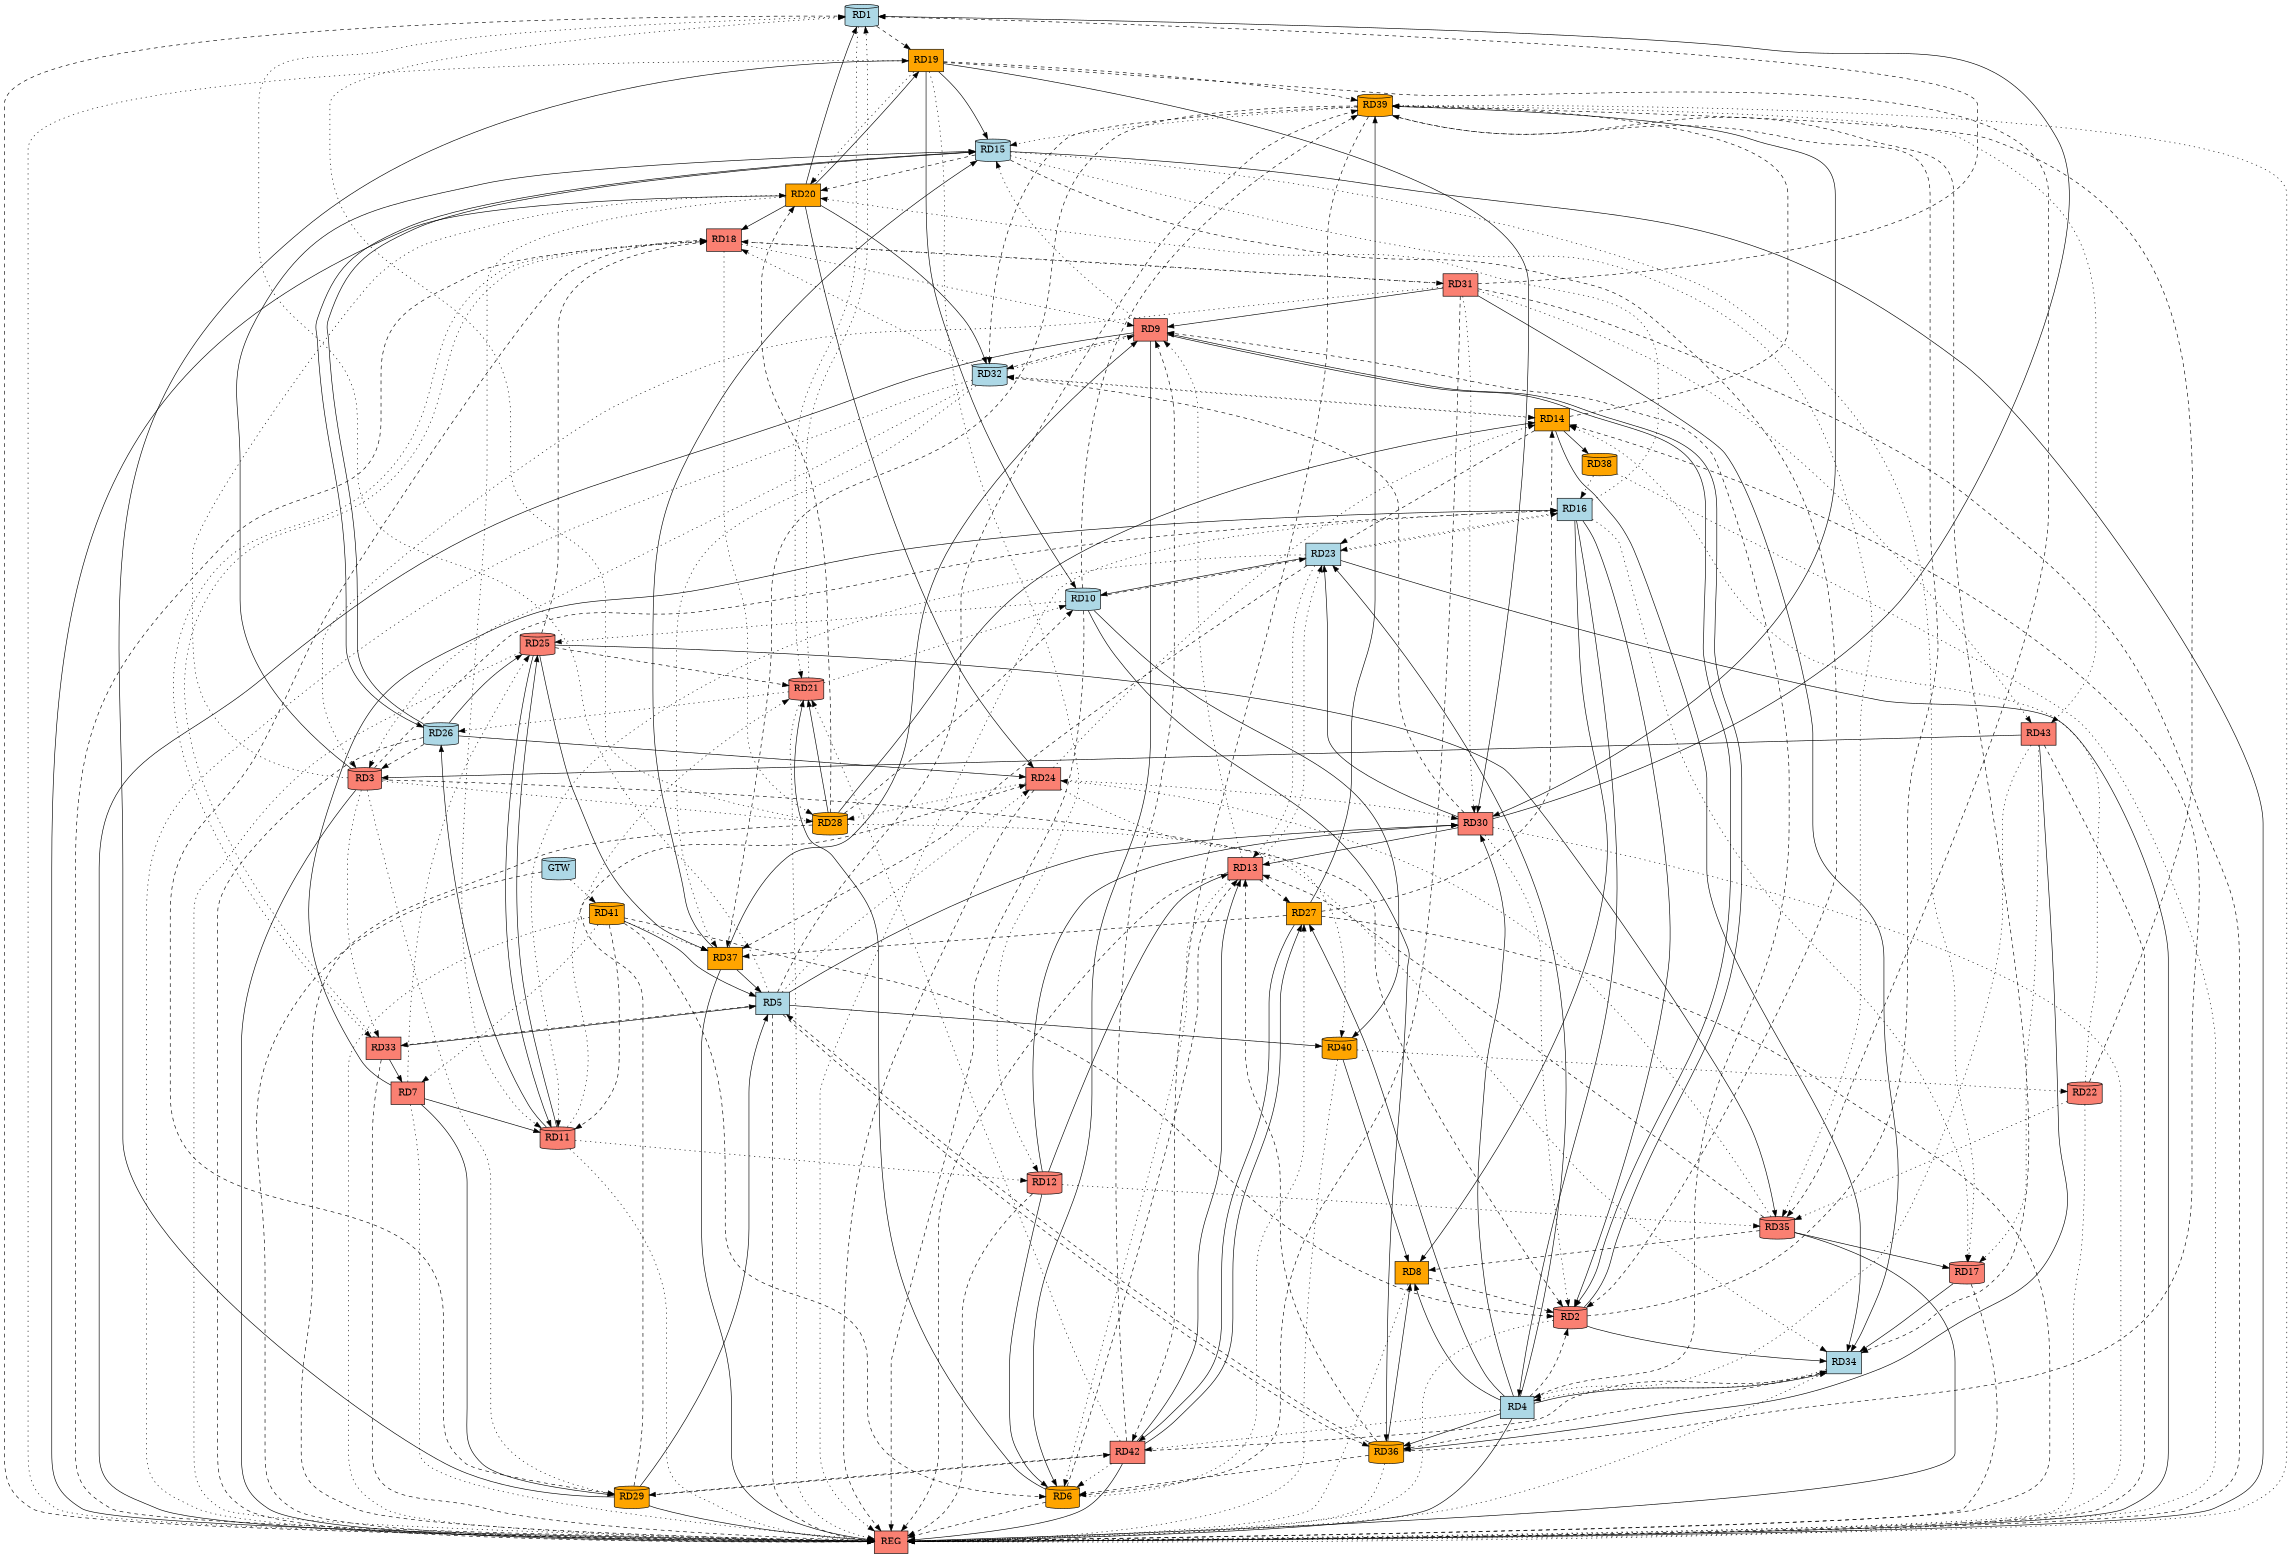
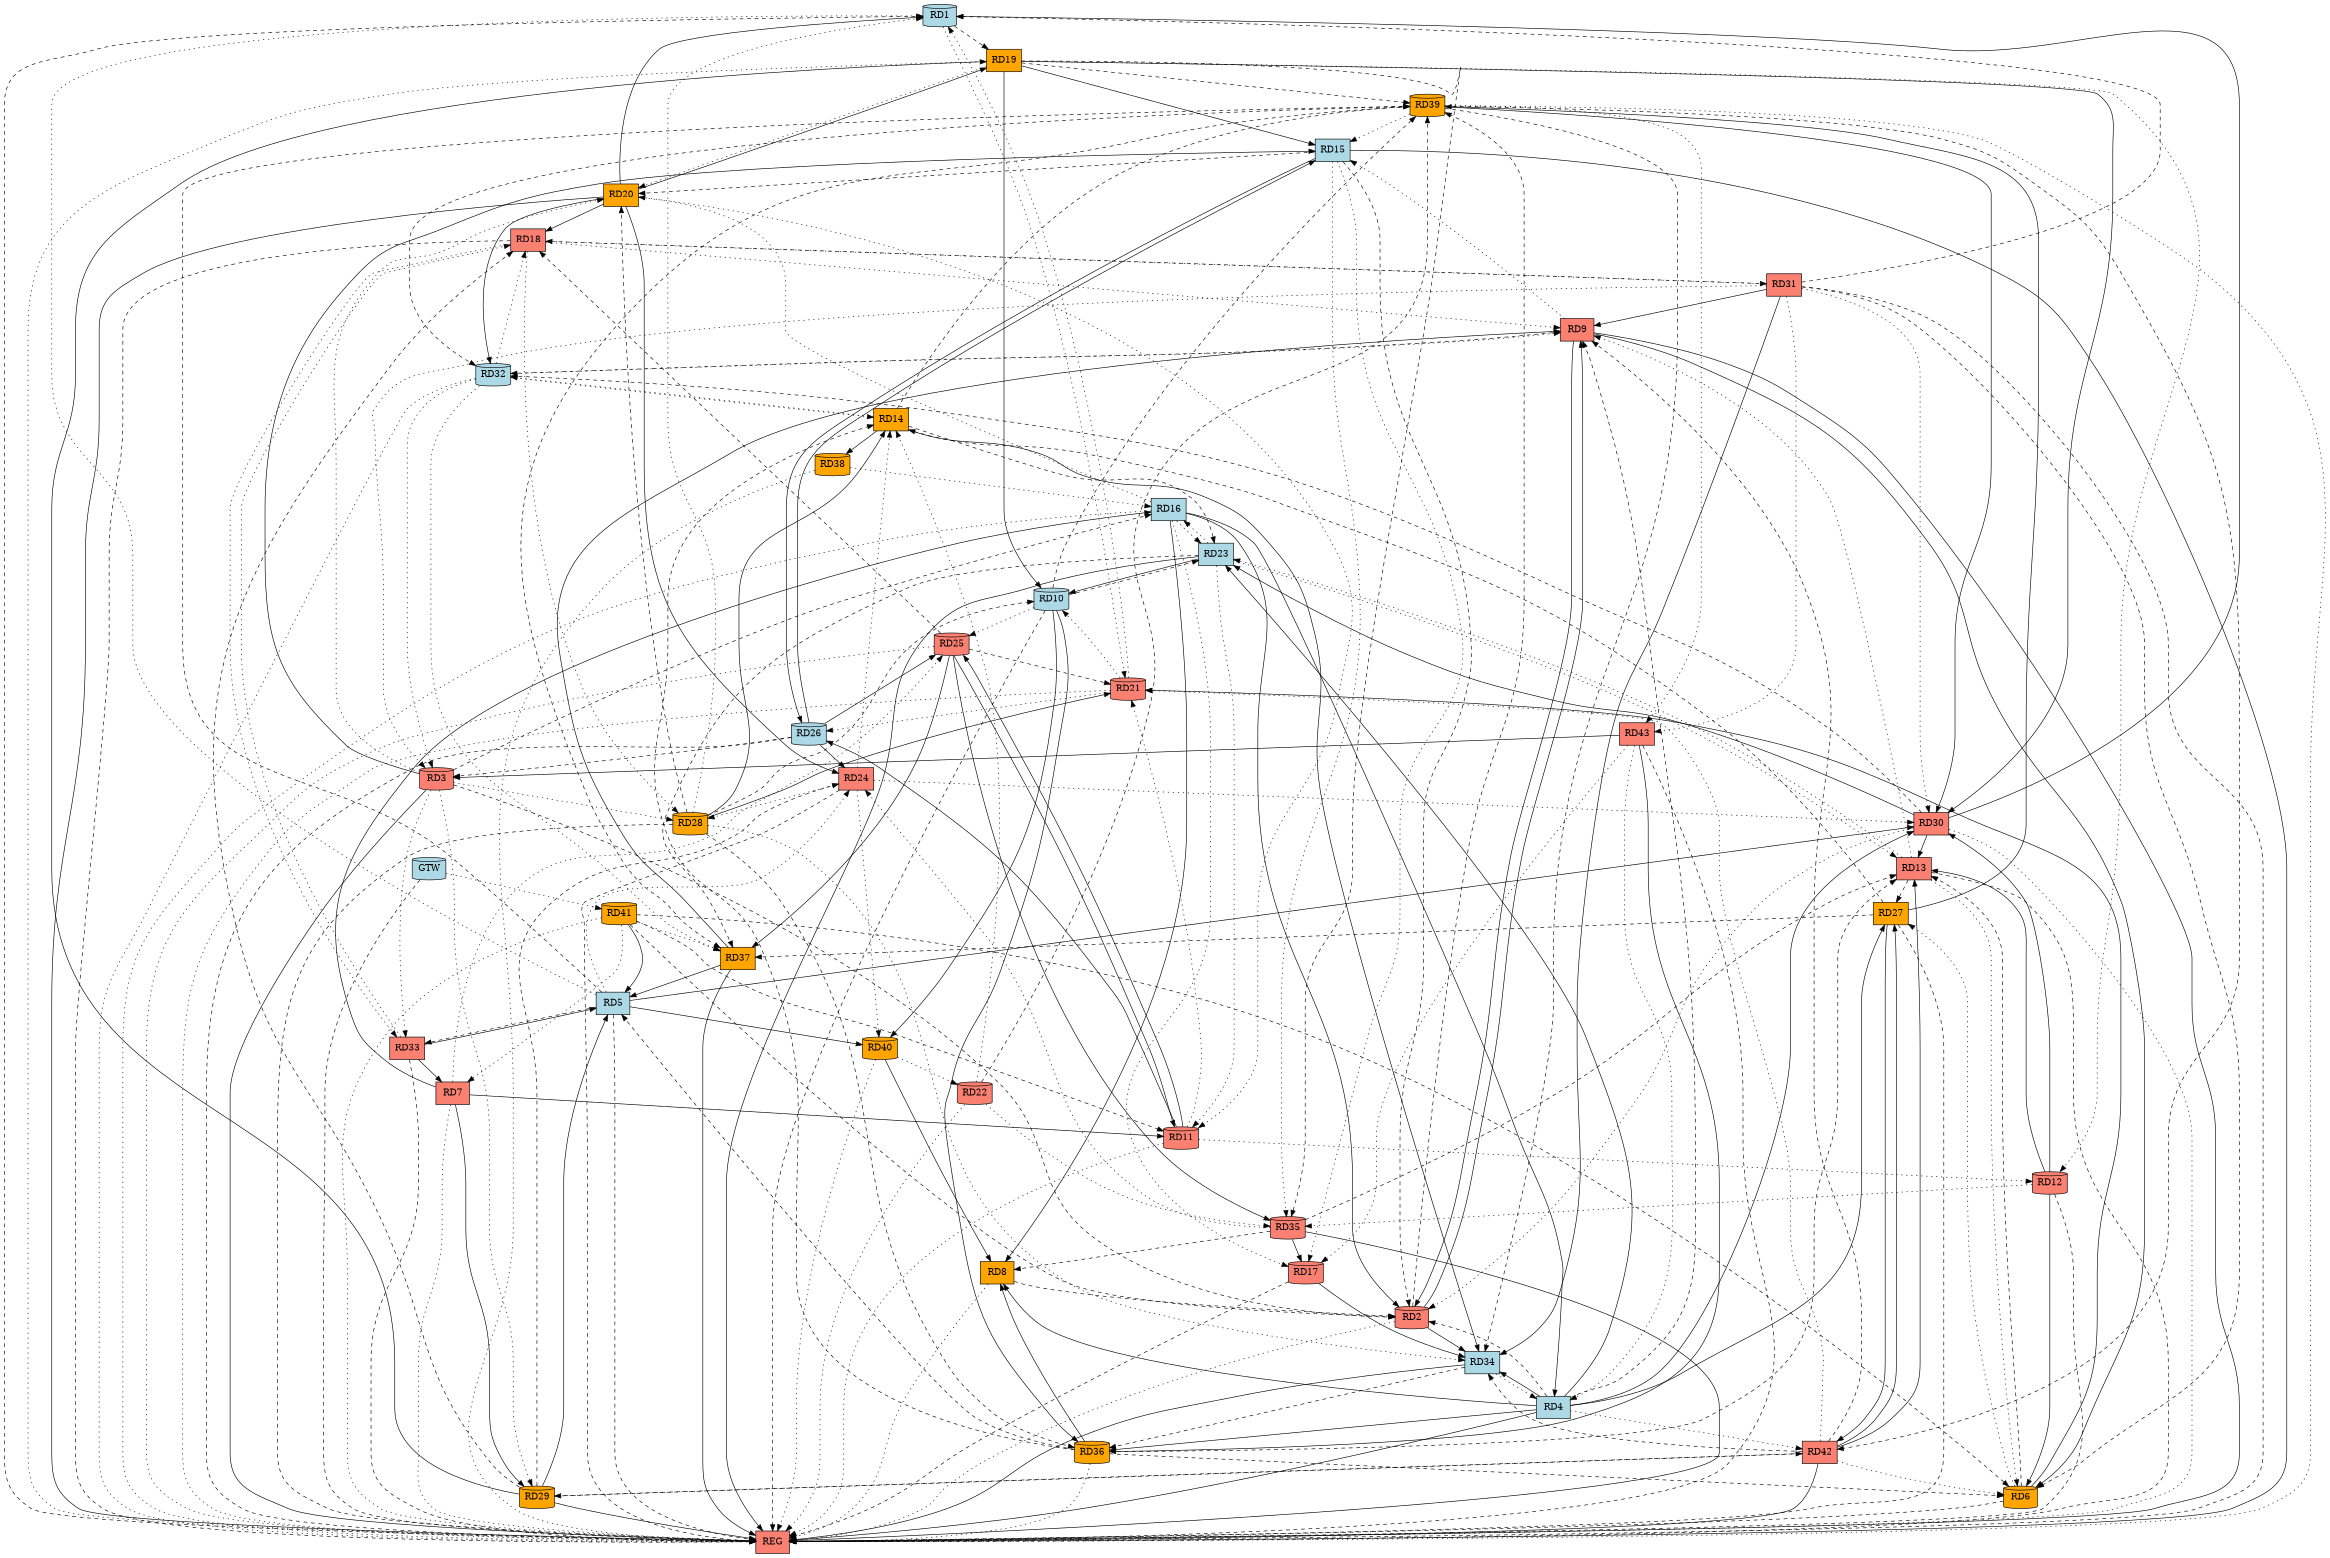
(993, 150) -> (1333, 150)
(669, 501) -> none
(1062, 1244) -> (871, 1156)
(1453, 1509) -> (1121, 1422)
